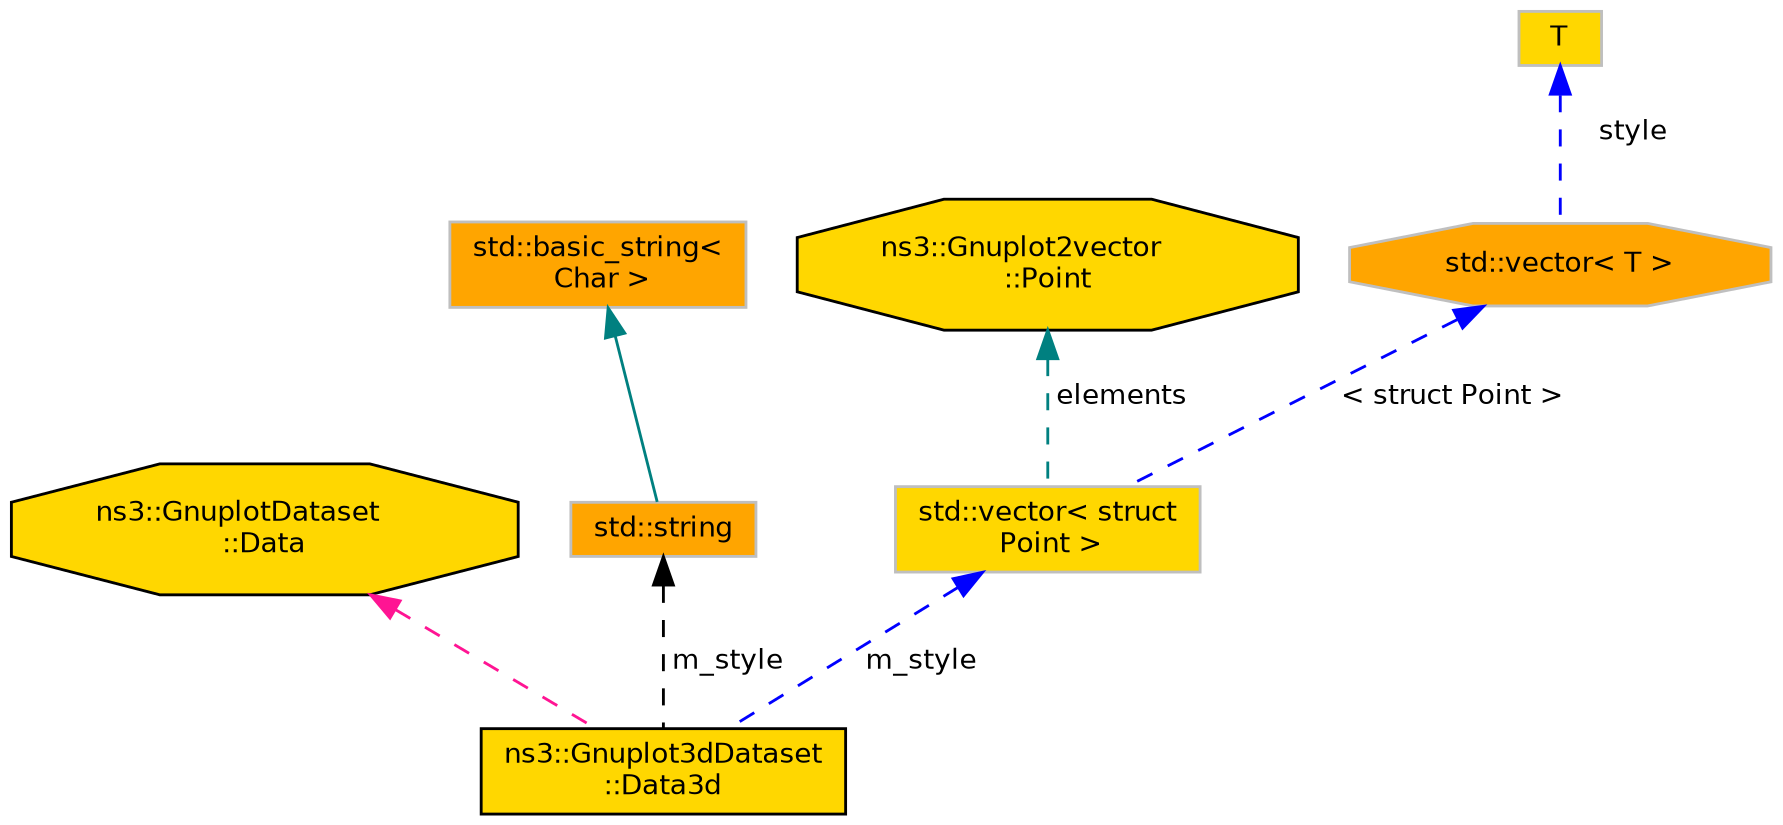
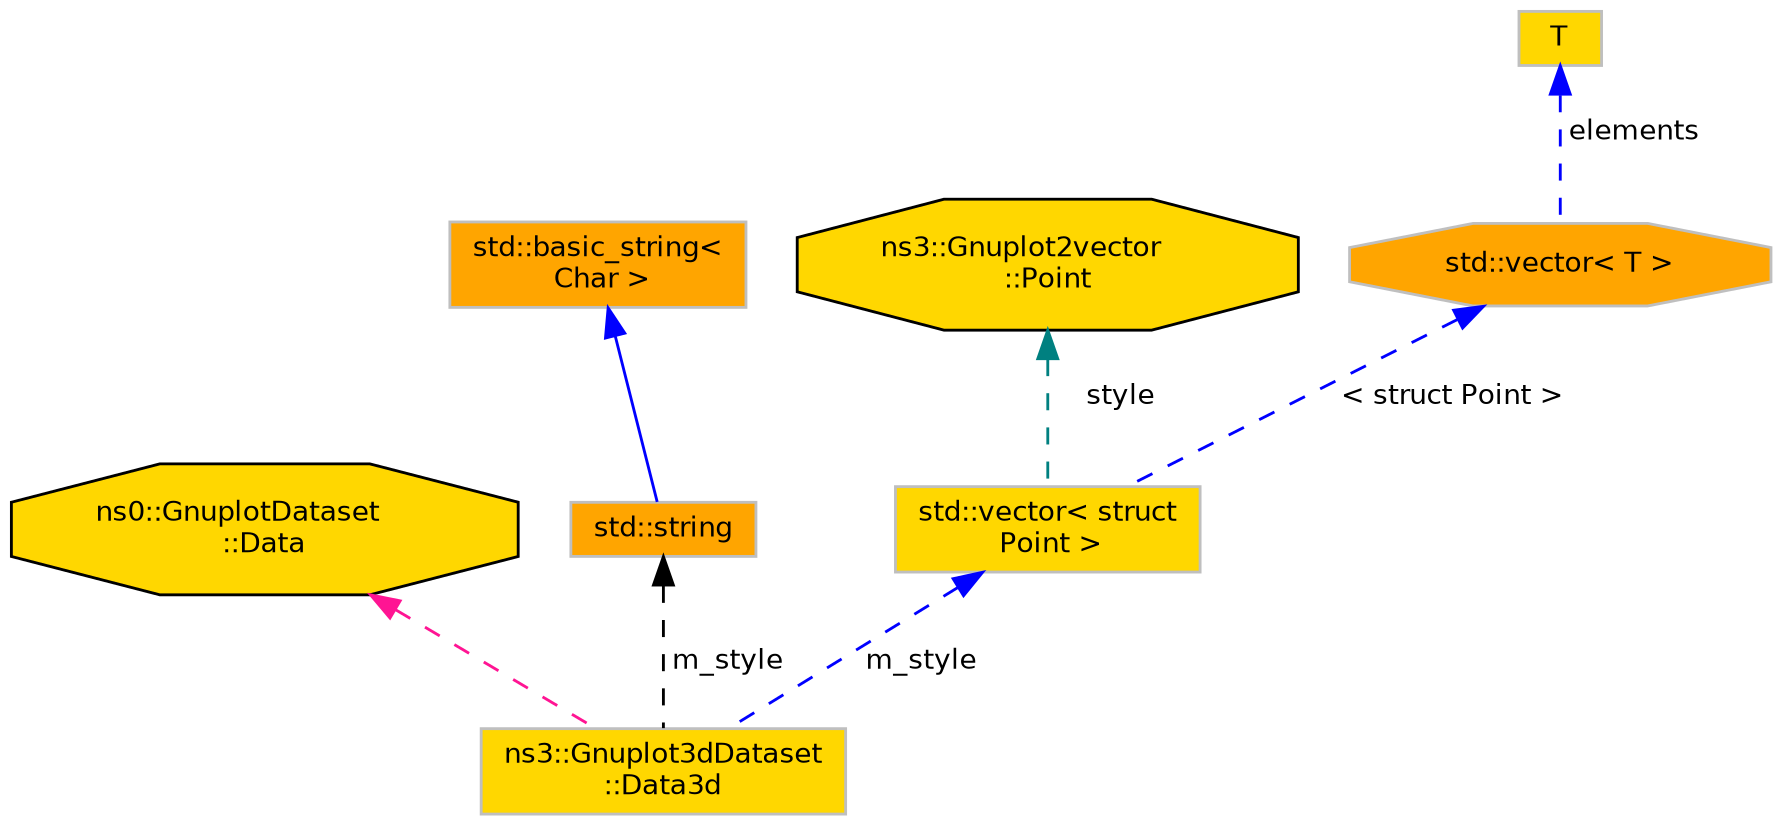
(1630, 132) -> (1630, 132)
(1118, 397) -> (1118, 397)
(636, 419) -> (636, 419)
(265, 529) -> (265, 529)
(663, 771) -> (663, 771)
